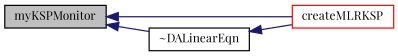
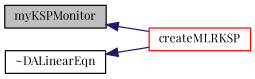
(134, 29) -> none
